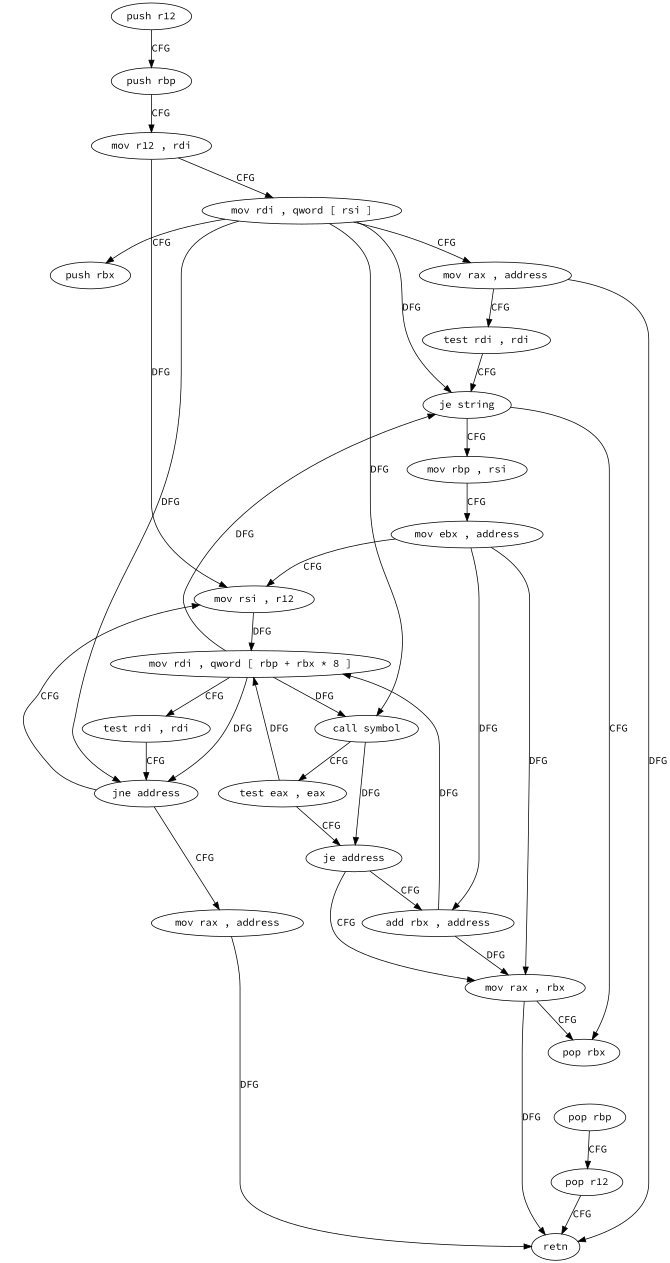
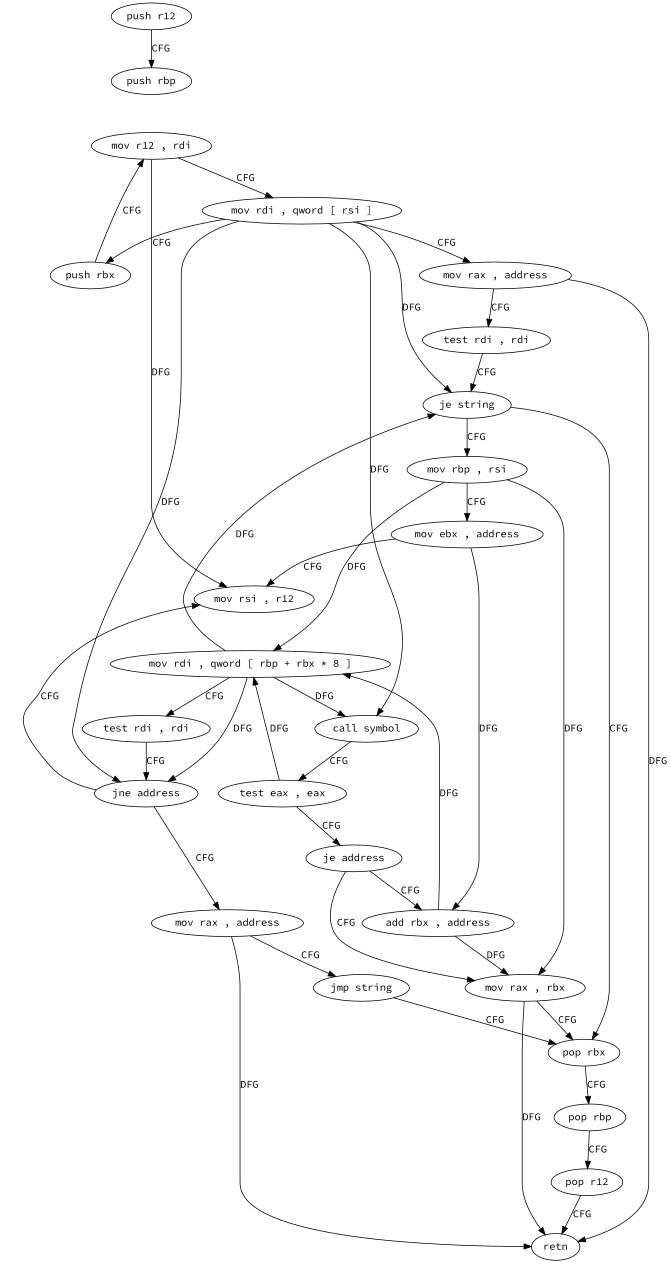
(151, 110) -> (115, 213)
(253, 628) -> (352, 555)
(529, 749) -> (564, 712)
(361, 790) -> none
none -> (361, 988)
none -> (587, 1081)
